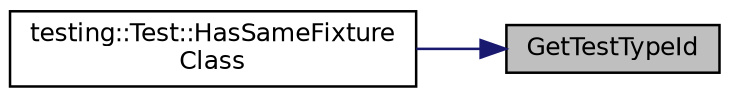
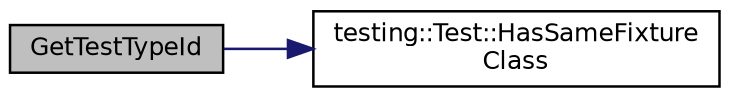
(448, 49) -> (256, 49)
